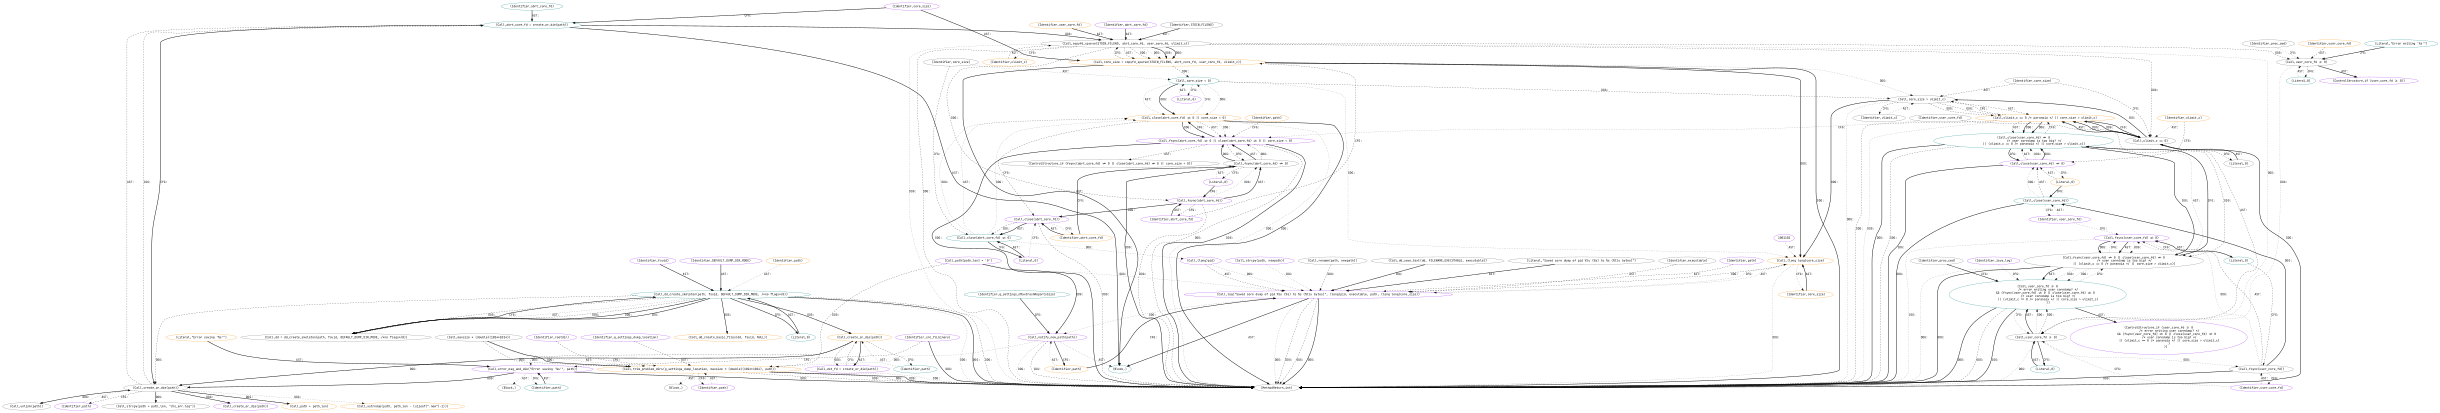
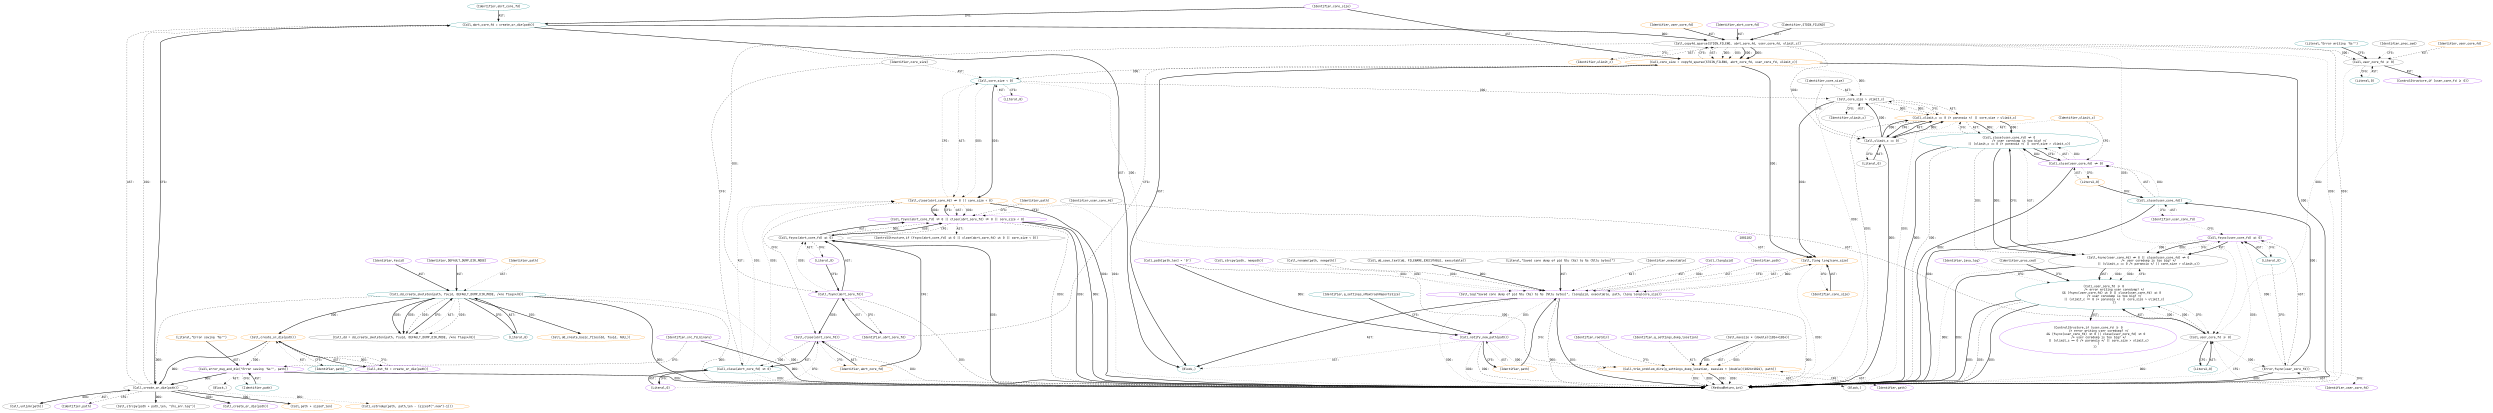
(1095, 250) -> (1227, 387)
(2261, 369) -> (2286, 369)
(309, 406) -> (312, 406)
